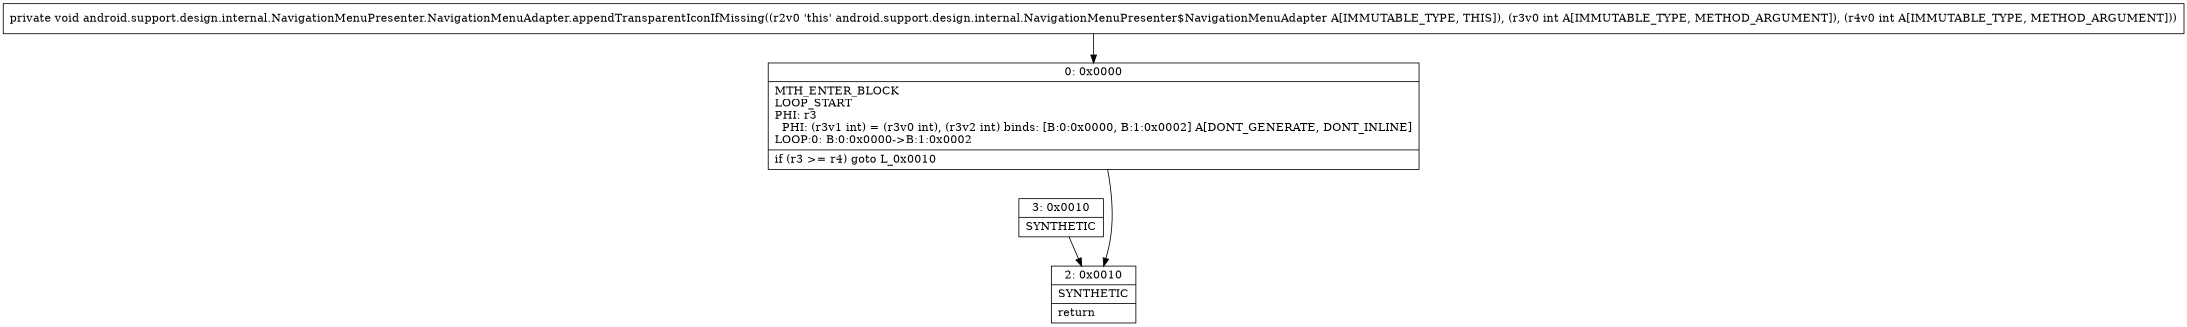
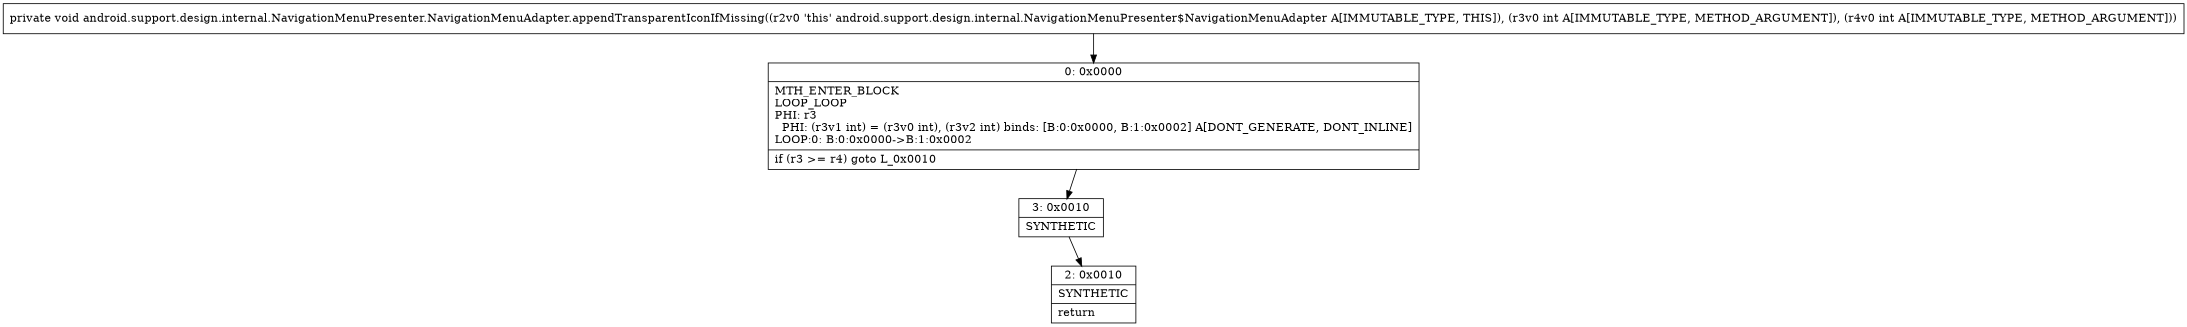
(814, 103) -> (811, 103)
(1112, 214) -> (1073, 180)
